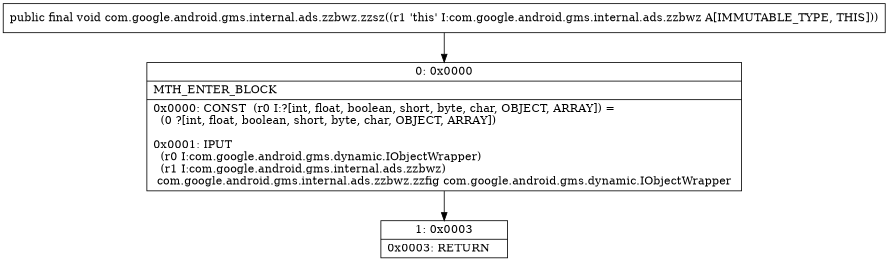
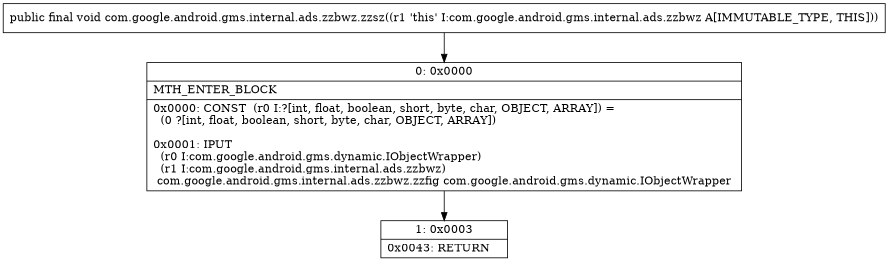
(444, 248) -> (444, 248)
